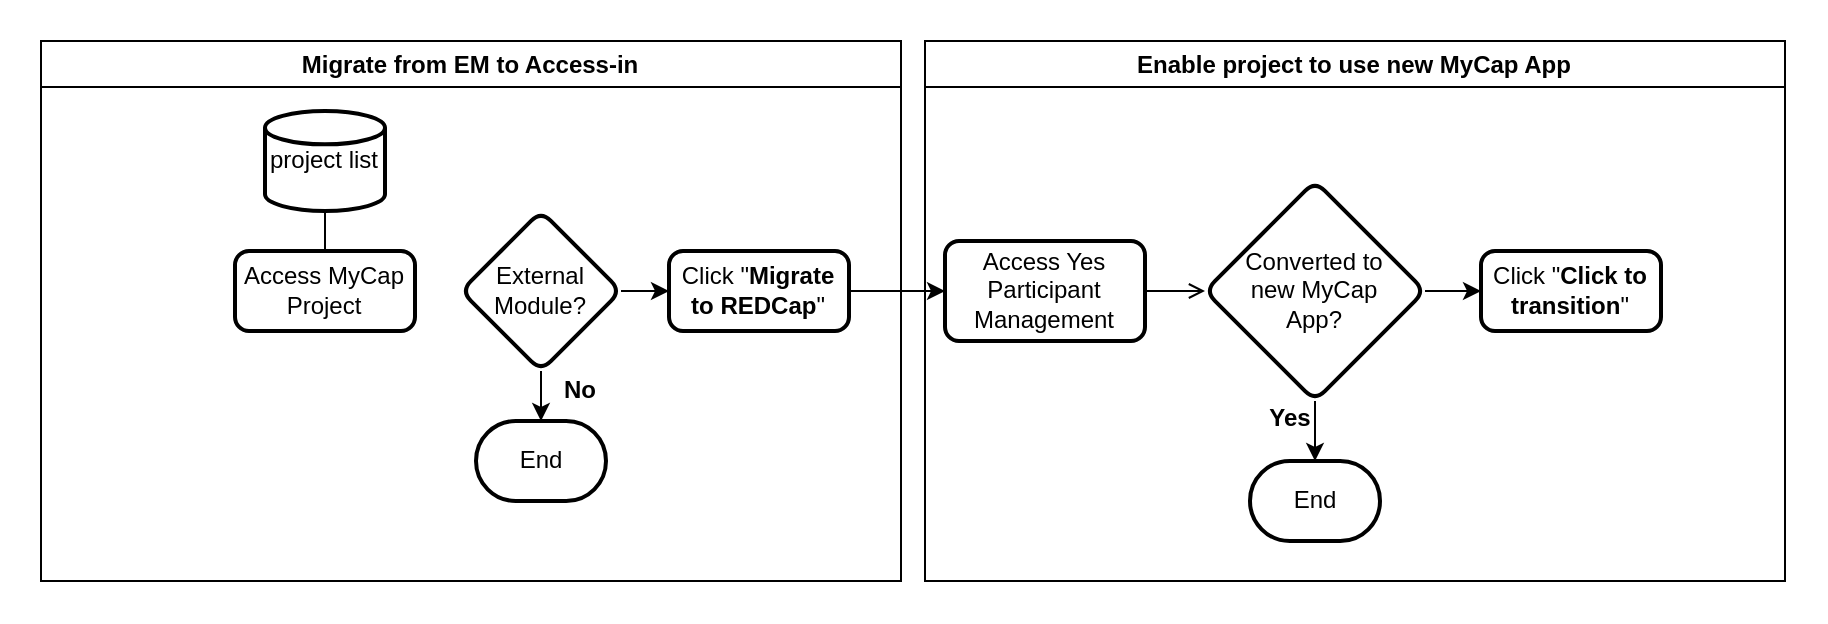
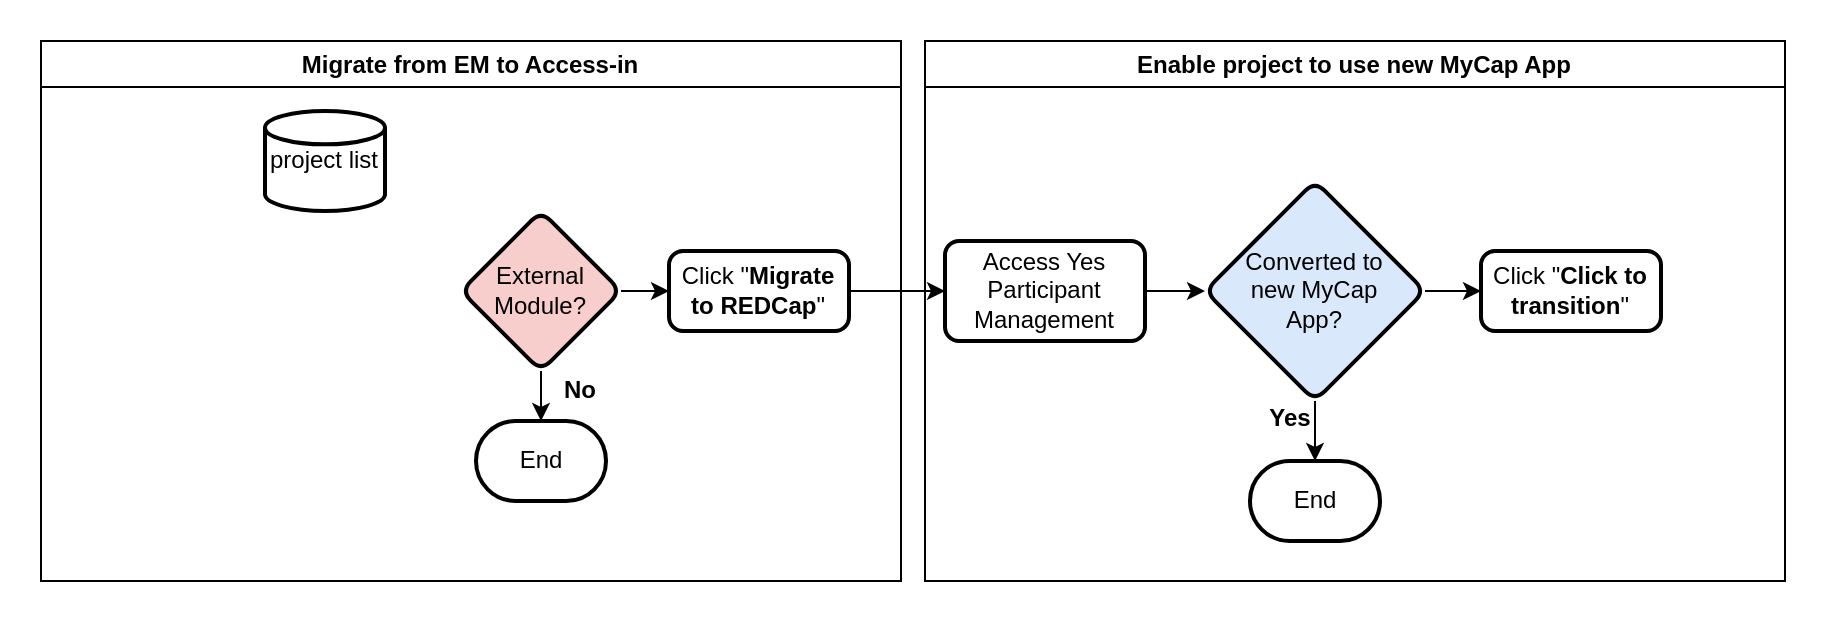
(325, 231) -> none
(325, 291) -> none
(541, 291) -> (541, 291)
(1193, 291) -> (1190, 291)
(1315, 291) -> (1315, 291)
